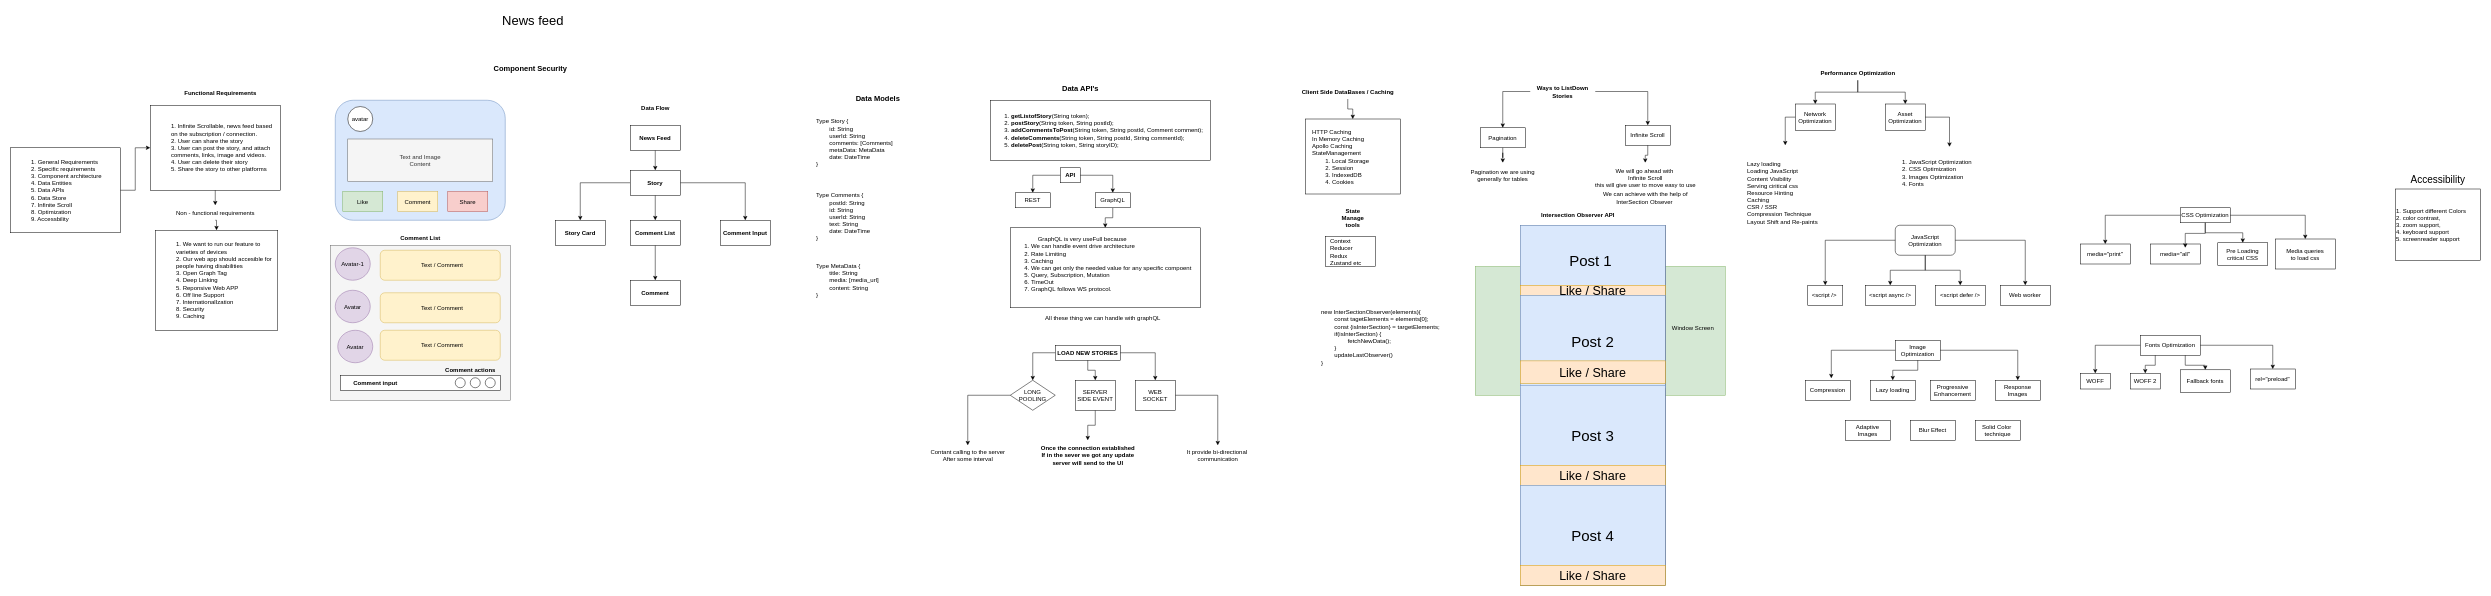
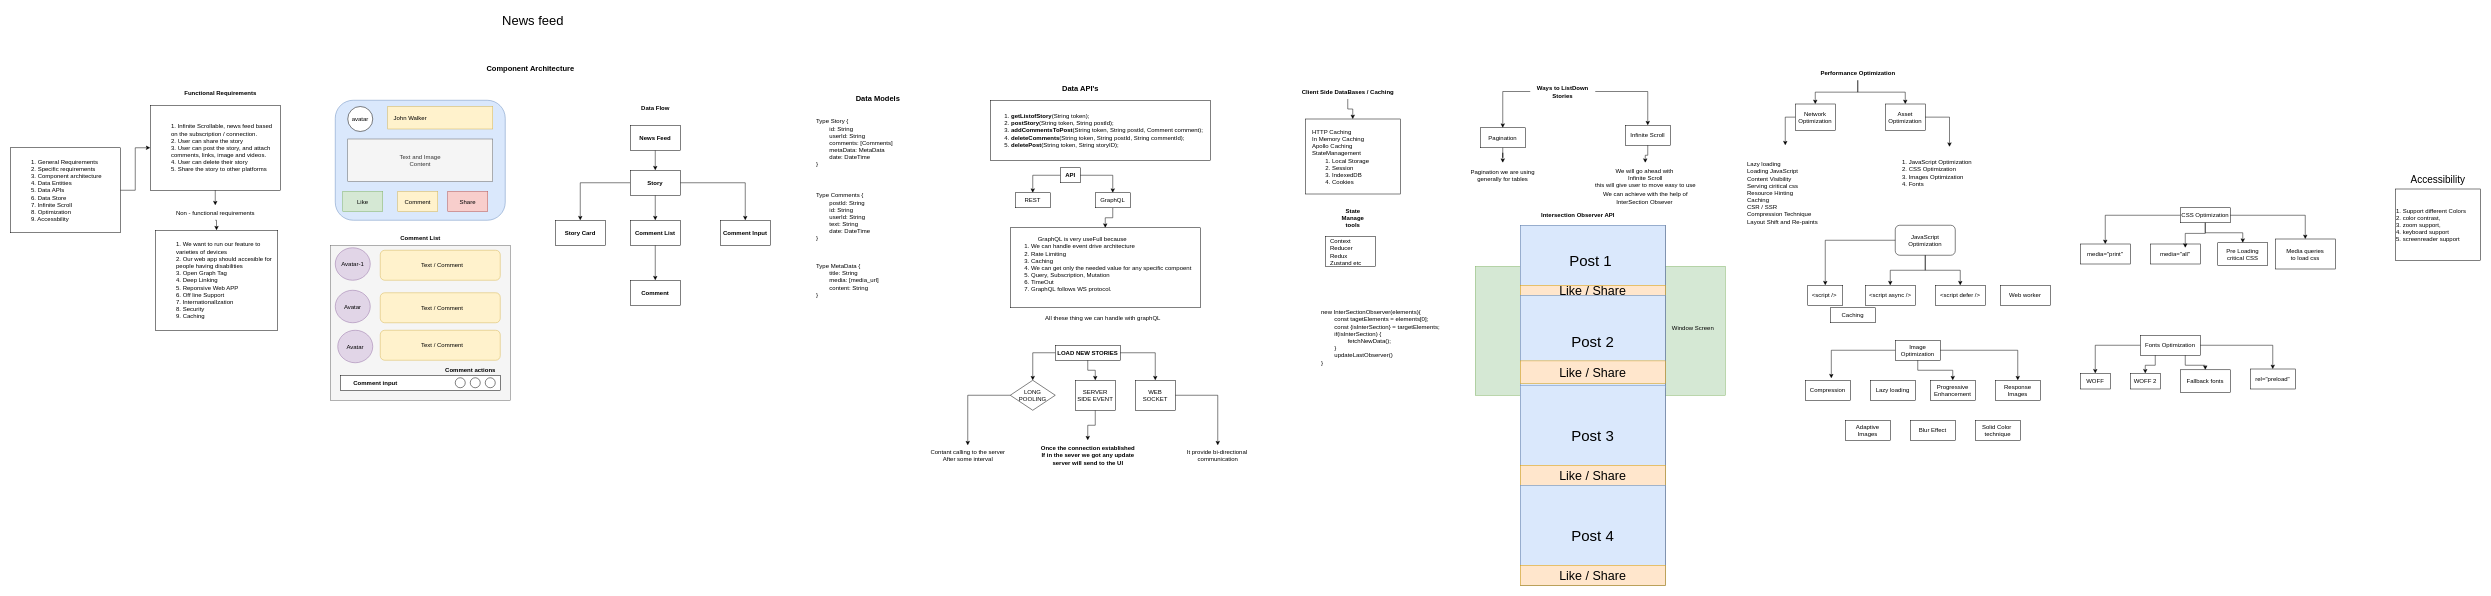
(531, 68) -> (531, 68)
none -> (440, 118)
(2025, 280) -> none
none -> (1853, 315)
(1893, 375) -> (1953, 375)
